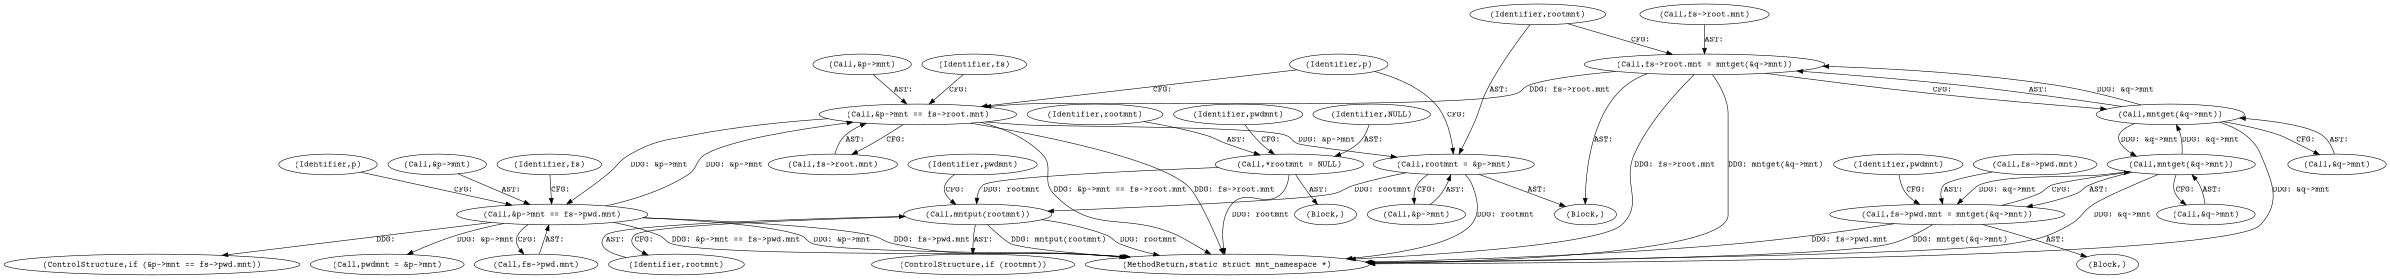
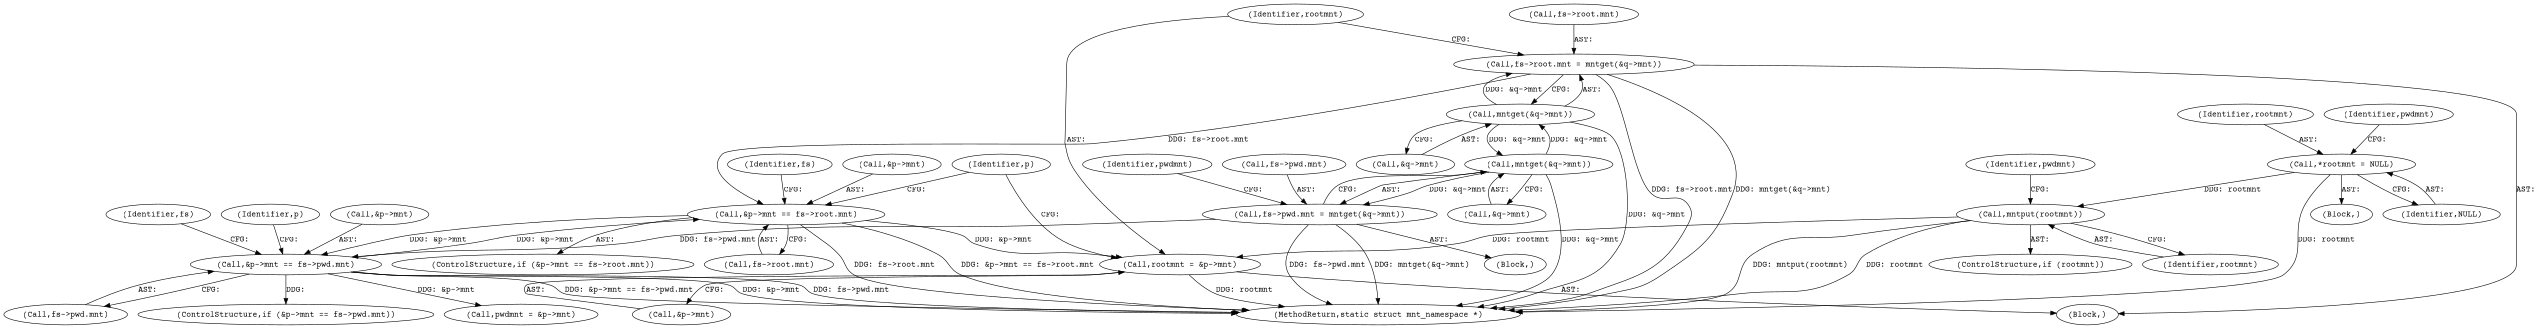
none -> (2384, 190)
(1223, 203) -> (1600, 229)
none -> (829, 227)
none -> (543, 264)
